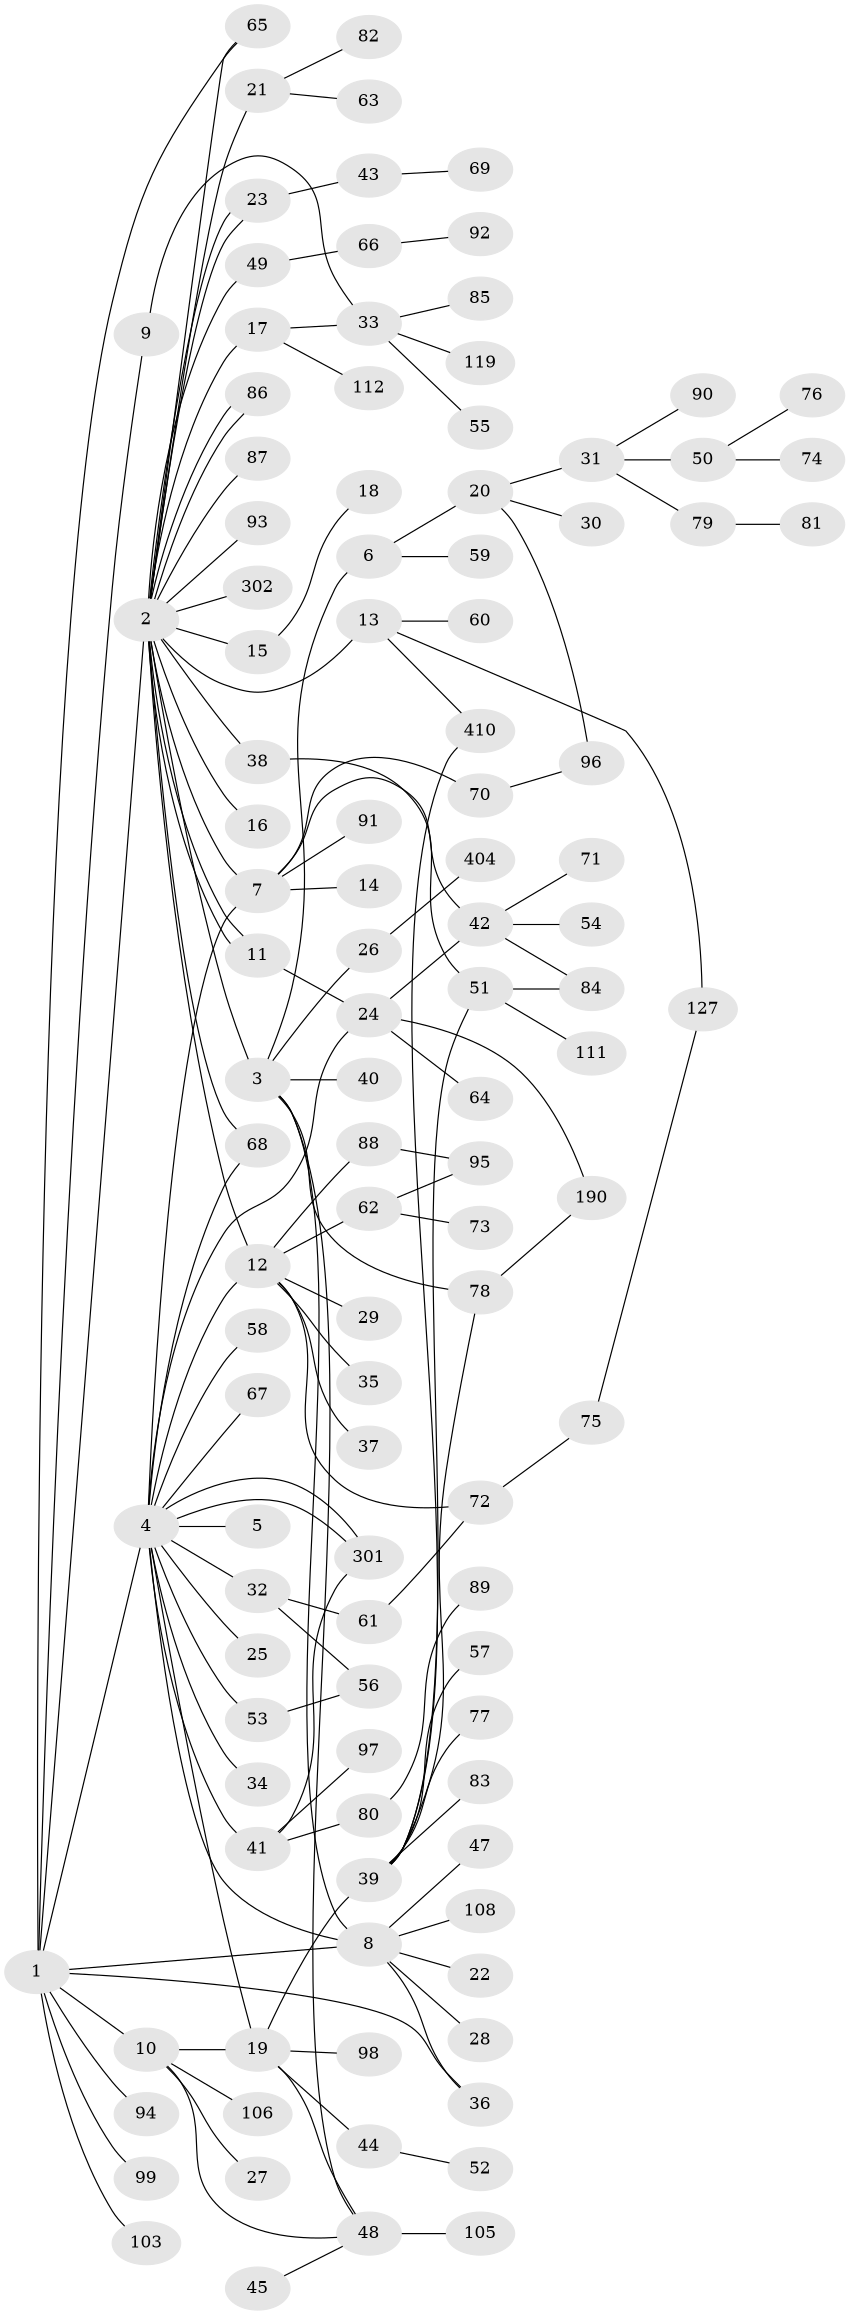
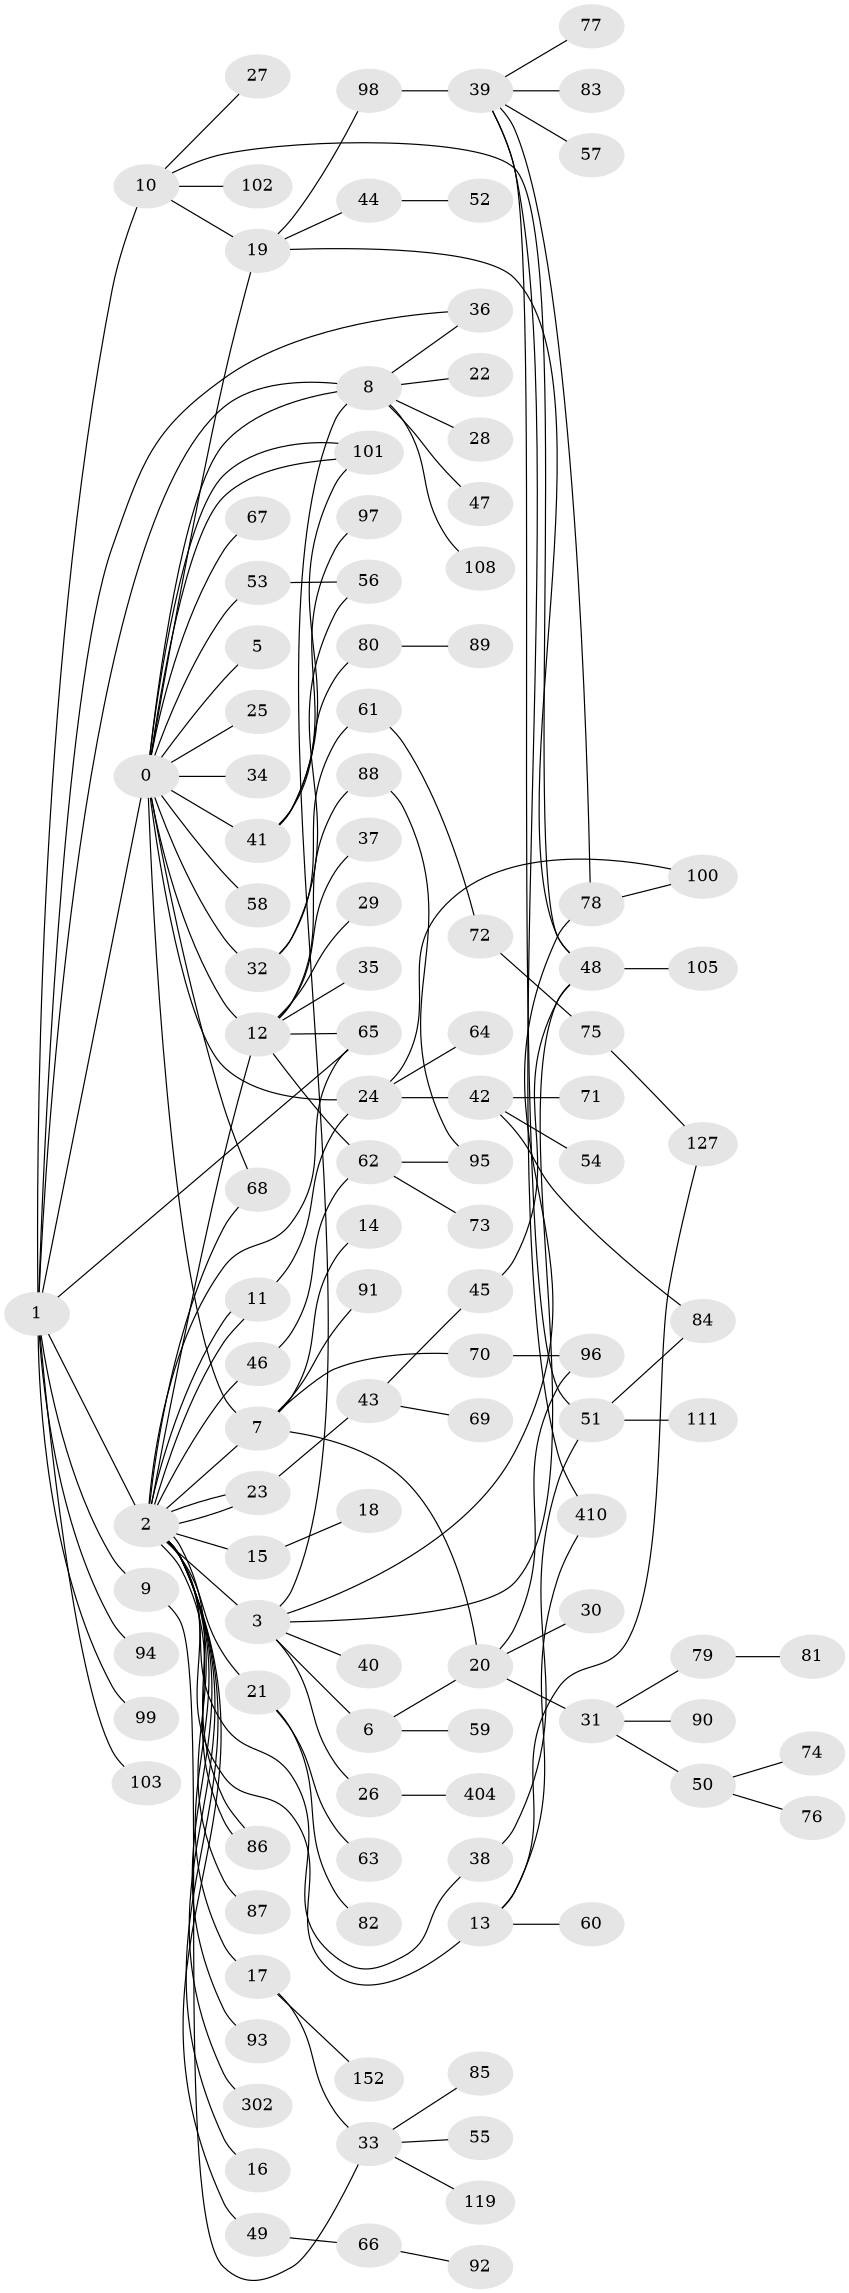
(369, 388) -> (369, 2080)
(369, 778) -> (423, 1501)
(592, 1198) -> (703, 877)
none -> (424, 1346)
none -> (258, 1364)
(308, 1433) -> (308, 1034)
(146, 1526) -> (146, 776)
(369, 1558) -> (369, 453)
(304, 1960) -> (425, 91)
(258, 2114) -> (258, 186)
